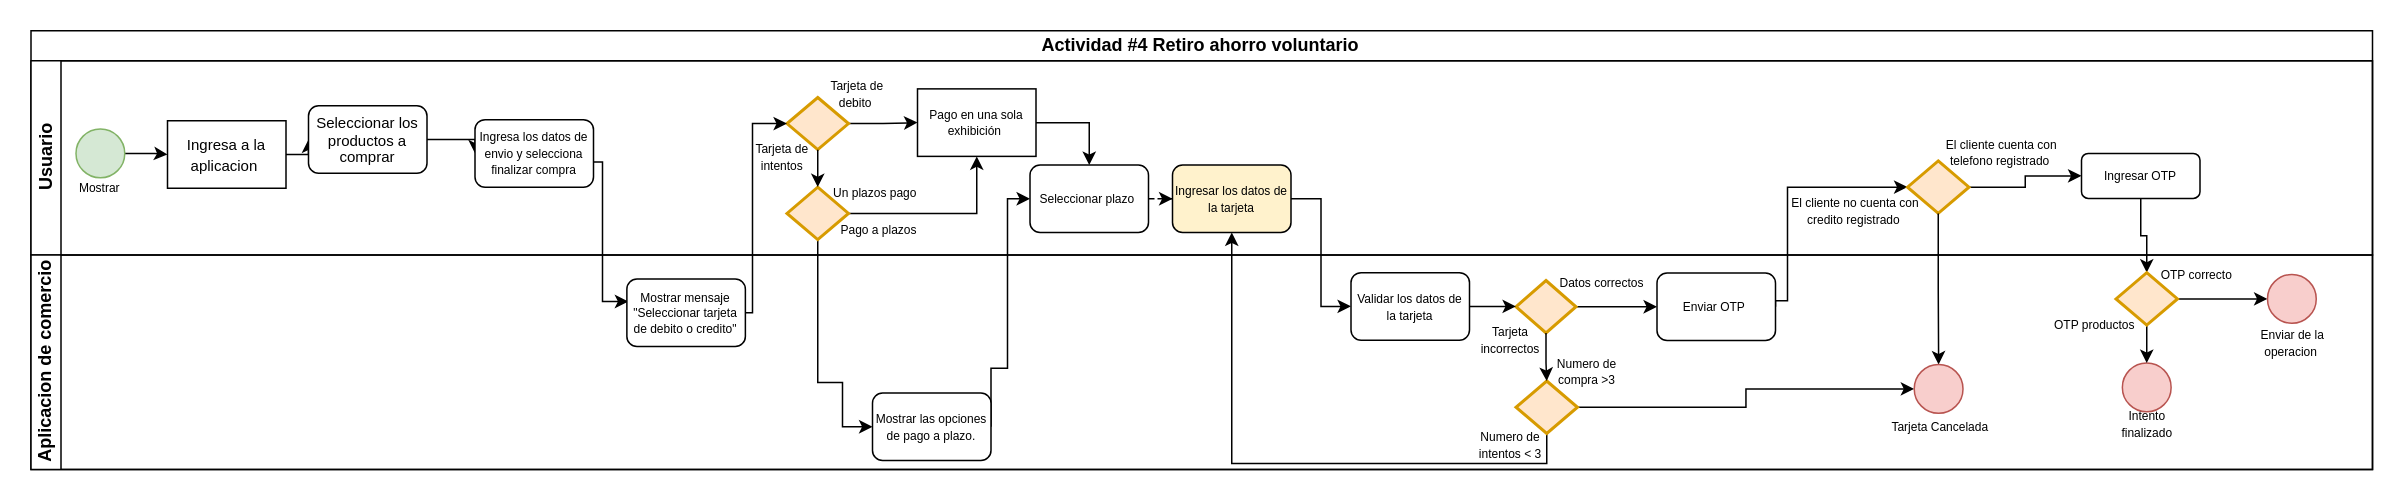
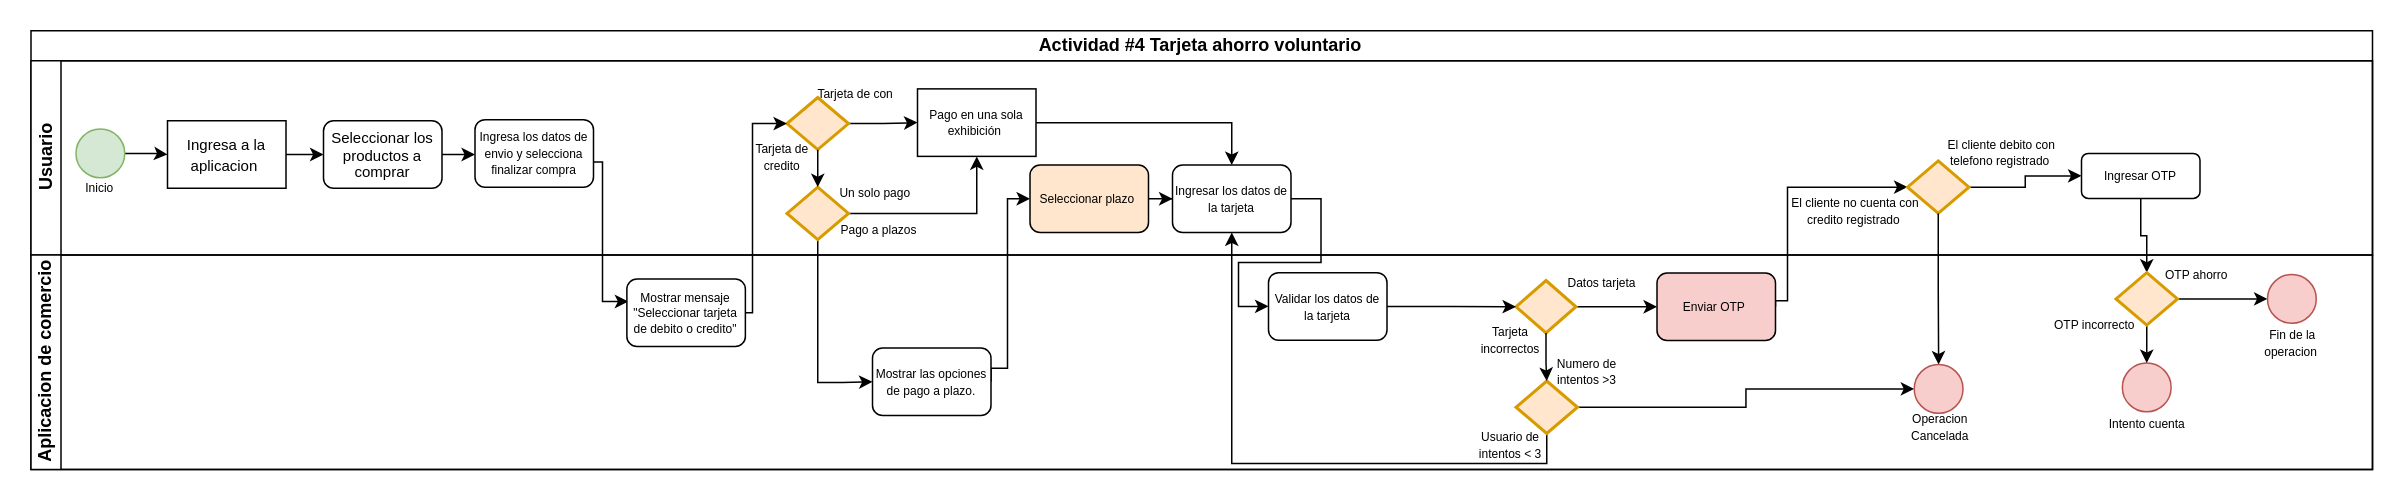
(1203, 46) -> (1203, 46)
(857, 94) -> (857, 94)
(1089, 137) -> (1174, 123)
(368, 140) -> (383, 155)
(2002, 152) -> (2002, 152)
(782, 157) -> (782, 157)
(100, 188) -> (100, 188)
(875, 193) -> (875, 193)
(1089, 199) -> (1089, 199)
(1155, 199) -> (1155, 199)
(1232, 199) -> (1232, 199)
(2197, 275) -> (2197, 275)
(1602, 283) -> (1602, 283)
(1410, 306) -> (1328, 306)
(1716, 307) -> (1716, 307)
(2095, 325) -> (2095, 325)
(2293, 343) -> (2293, 343)
(1587, 371) -> (1587, 371)
(2147, 424) -> (2147, 424)
(932, 427) -> (932, 382)
(1940, 427) -> (1940, 427)
(1511, 445) -> (1511, 445)
